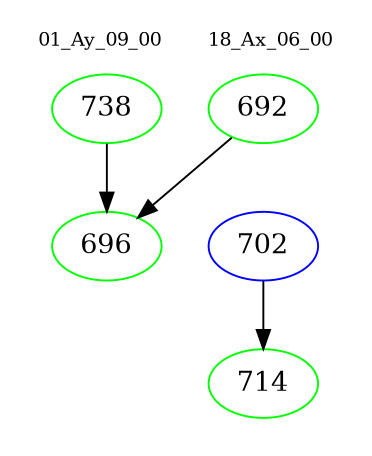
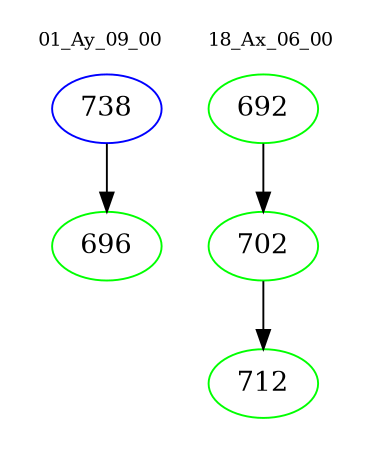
(107, 109) -> (107, 109)
(206, 160) -> (263, 168)
(263, 246) -> (263, 246)
(263, 384) -> (263, 384)
